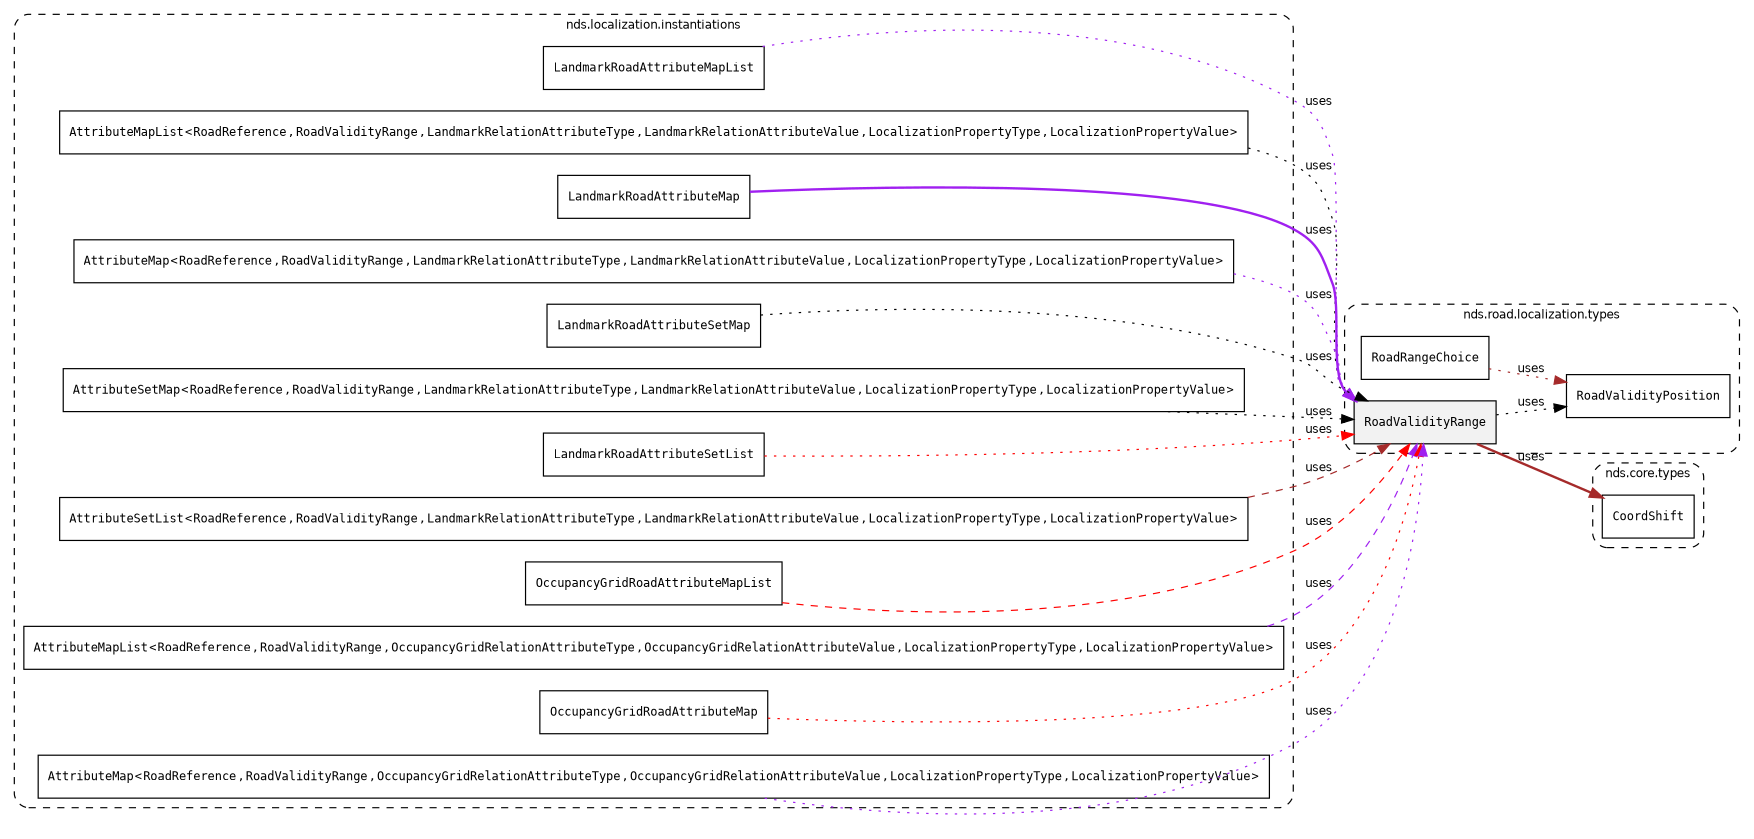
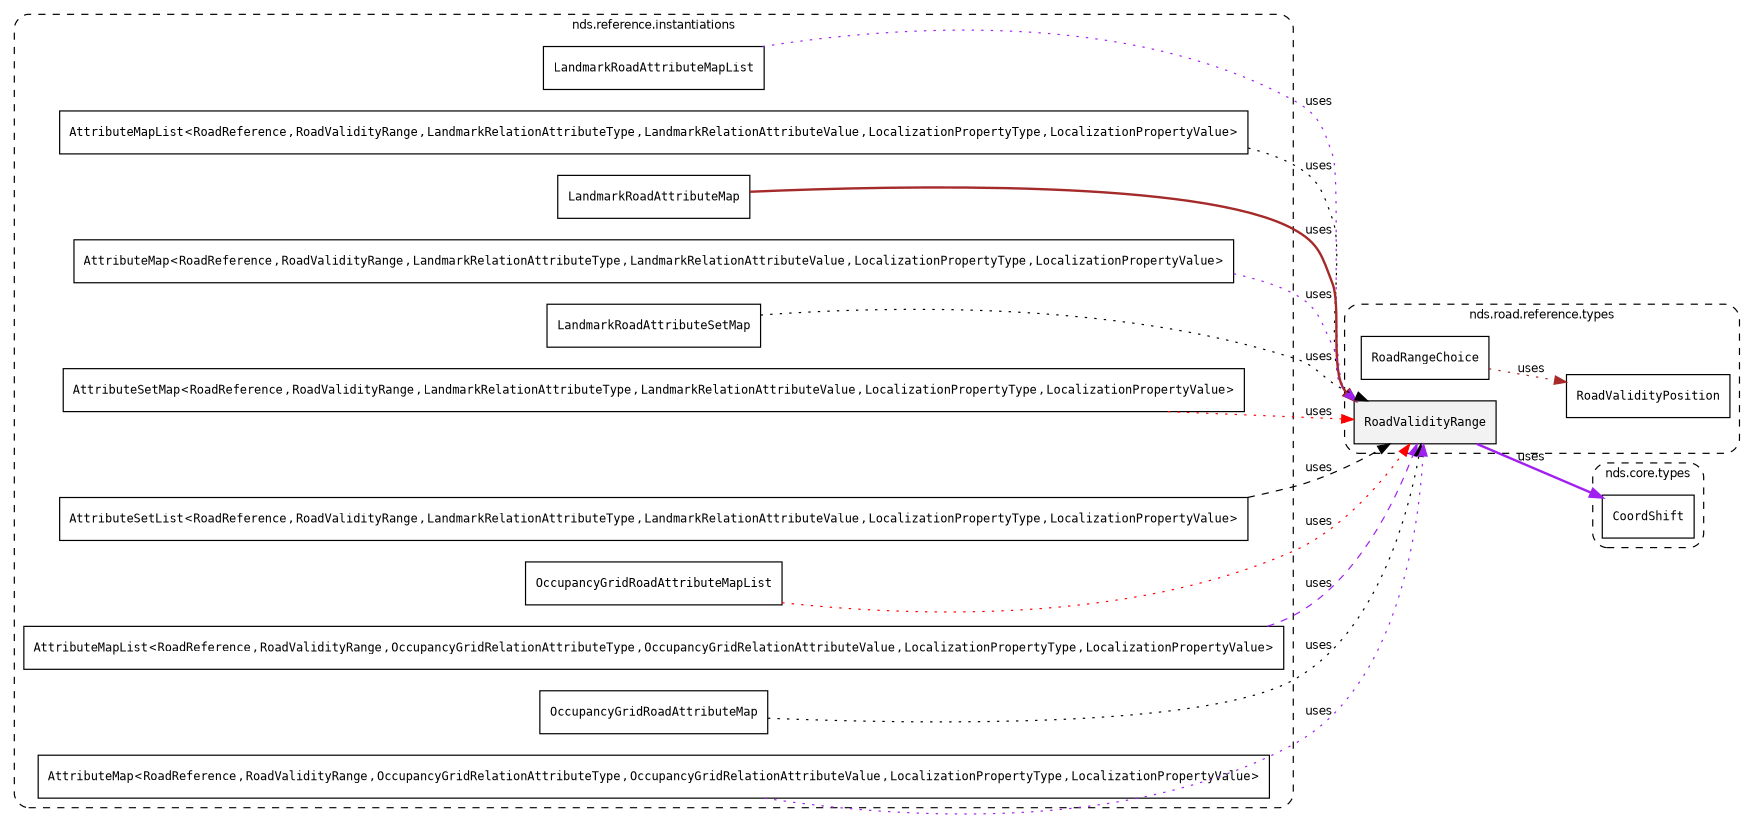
(654, 26) -> (654, 26)
(1114, 193) -> (1114, 193)
(1542, 316) -> (1542, 316)
(1525, 412) -> none
(1254, 415) -> (1254, 415)
(654, 455) -> none
(1534, 468) -> (1534, 468)
(1316, 480) -> (1316, 480)
(1115, 600) -> (1115, 600)
(1165, 711) -> (1165, 711)
